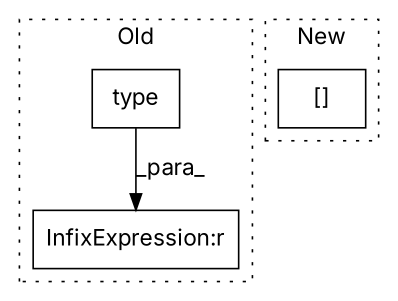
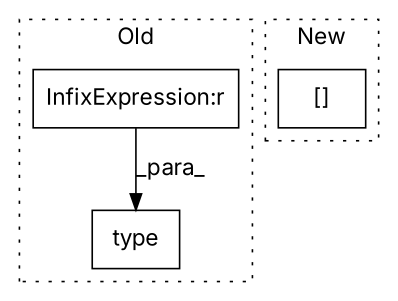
(136, 161) -> (136, 161)
